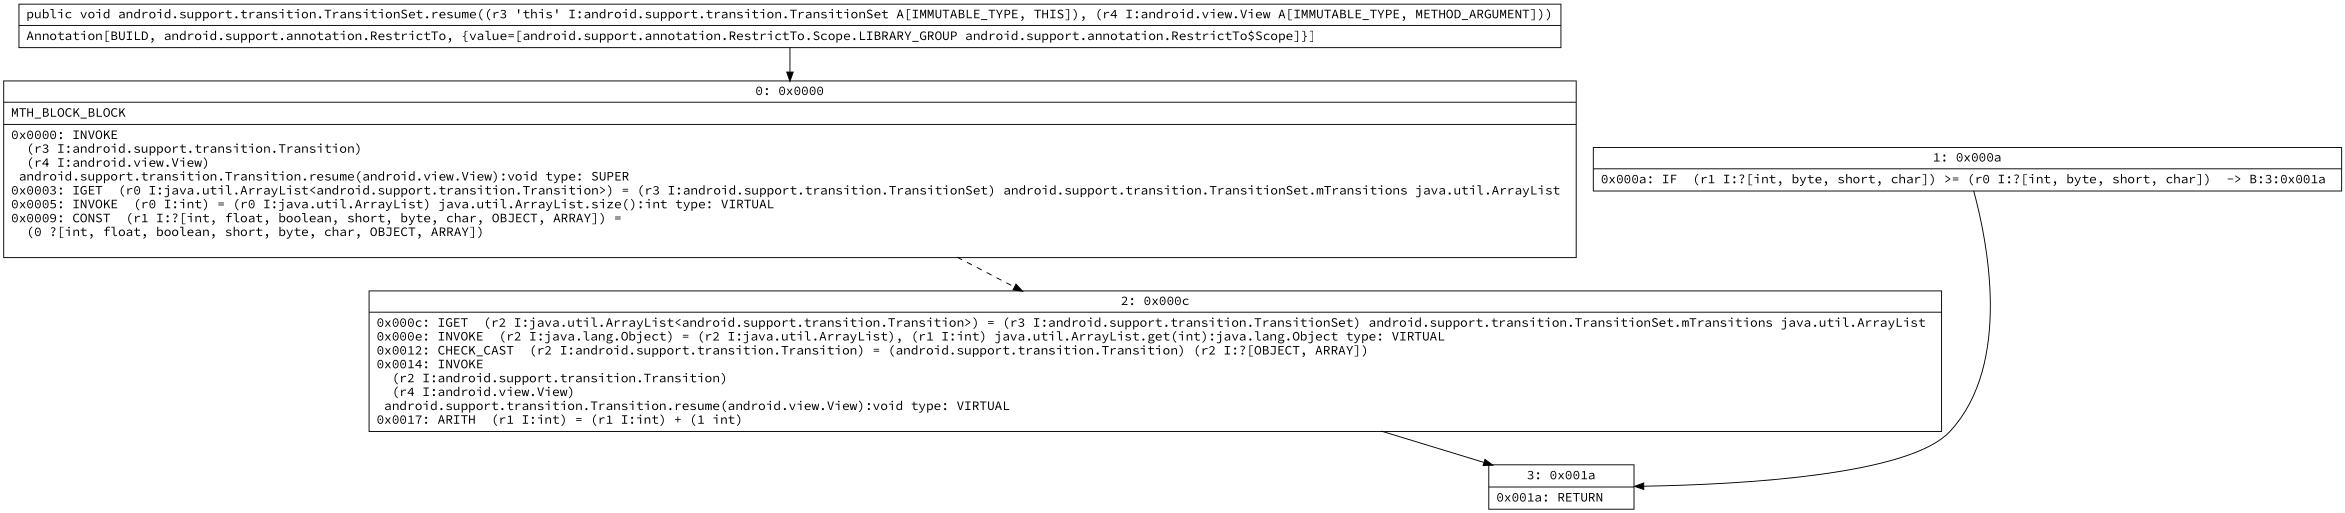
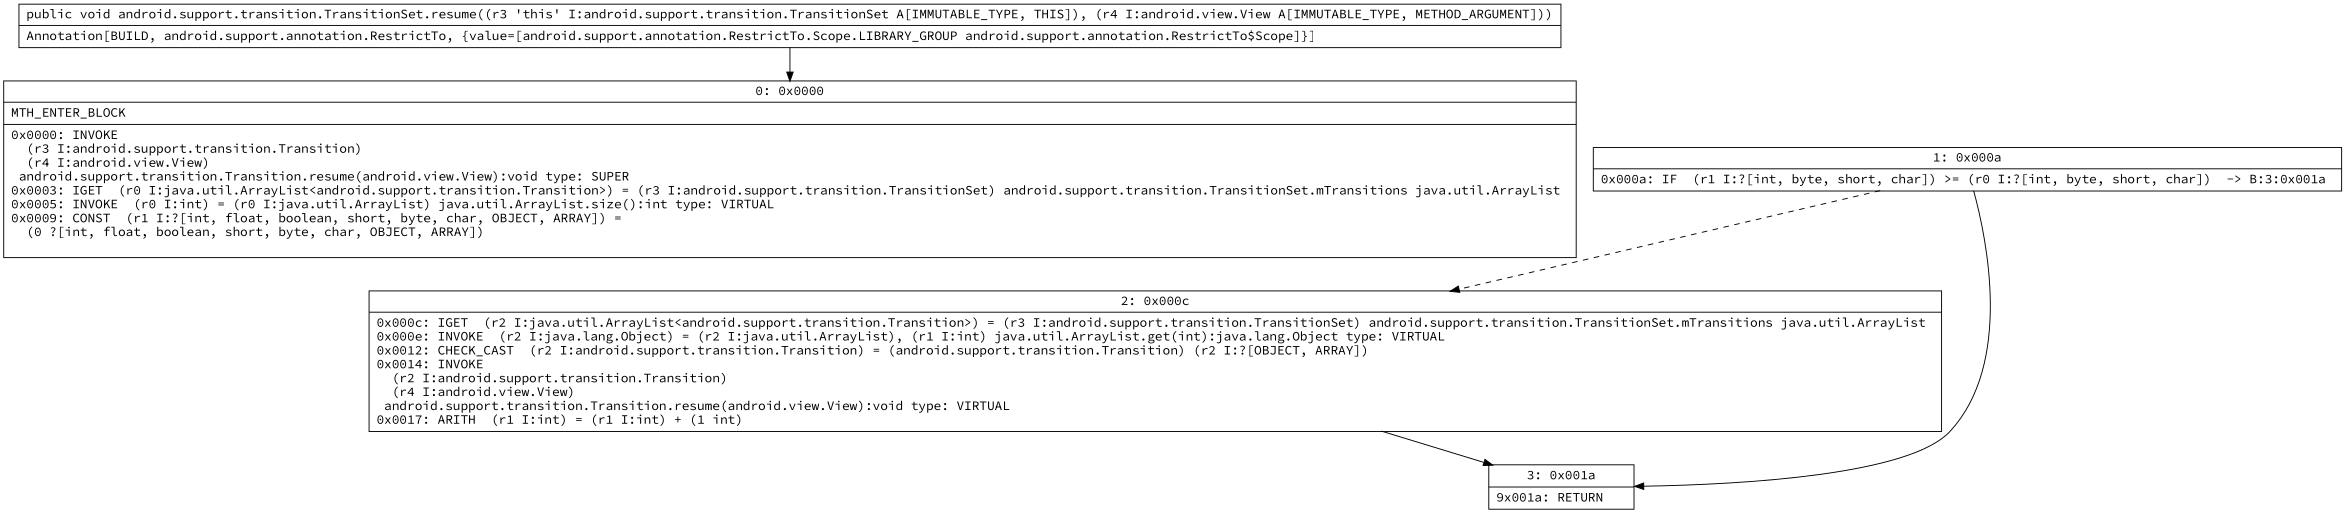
(68, 113) -> (68, 113)
(986, 272) -> (1670, 240)
(1561, 498) -> (1561, 498)
